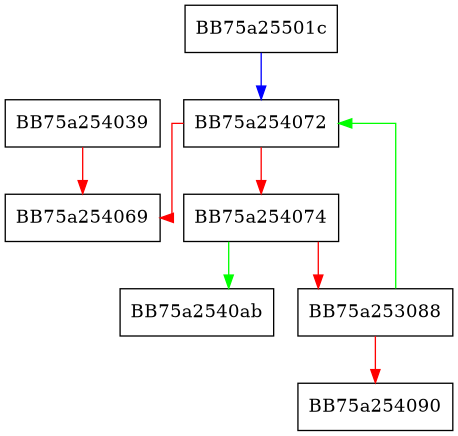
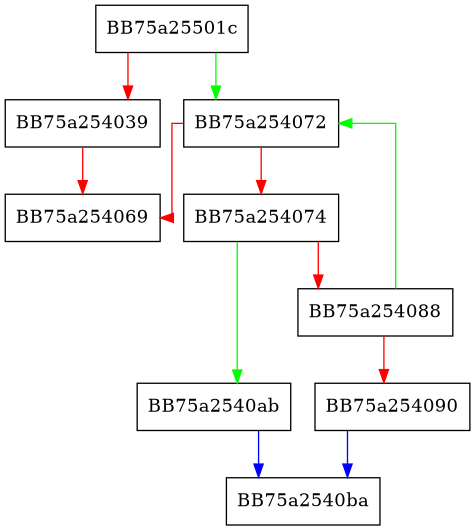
none -> (128, 69)
(261, 69) -> (216, 69)
(375, 312) -> (375, 312)
none -> (303, 501)
